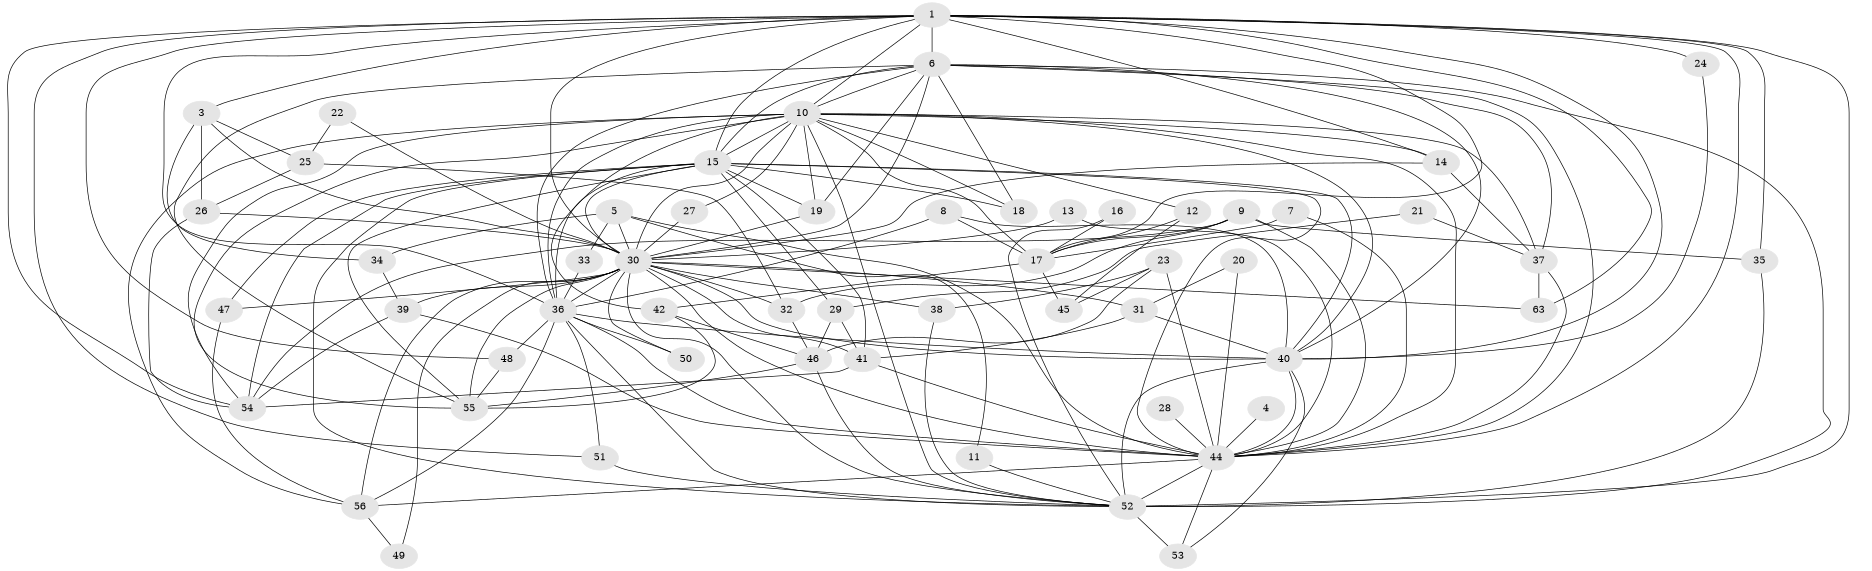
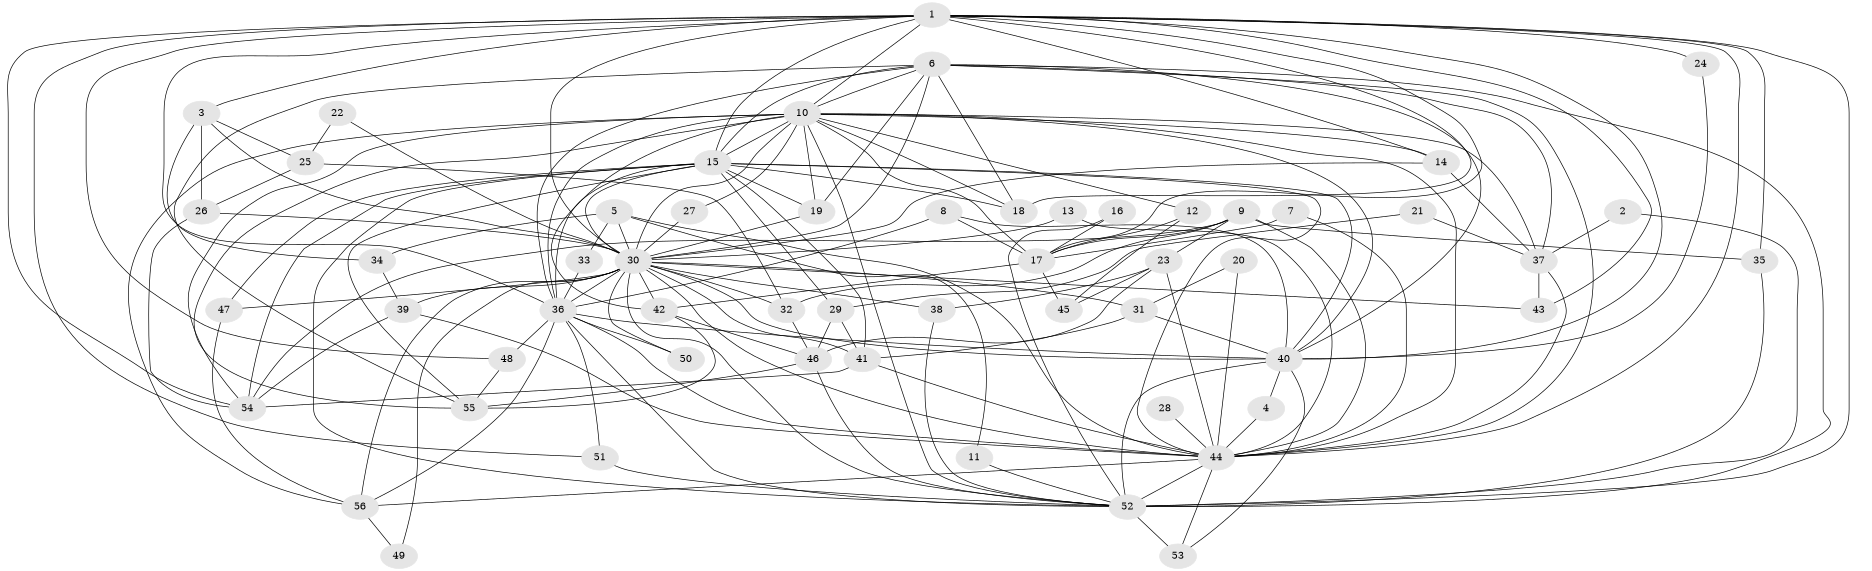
(932, 40) -> (1415, 114)
none -> (1623, 212)
none -> (1203, 236)
(520, 307) -> (646, 286)
(1539, 310) -> (1539, 310)
(1286, 427) -> (1275, 384)
